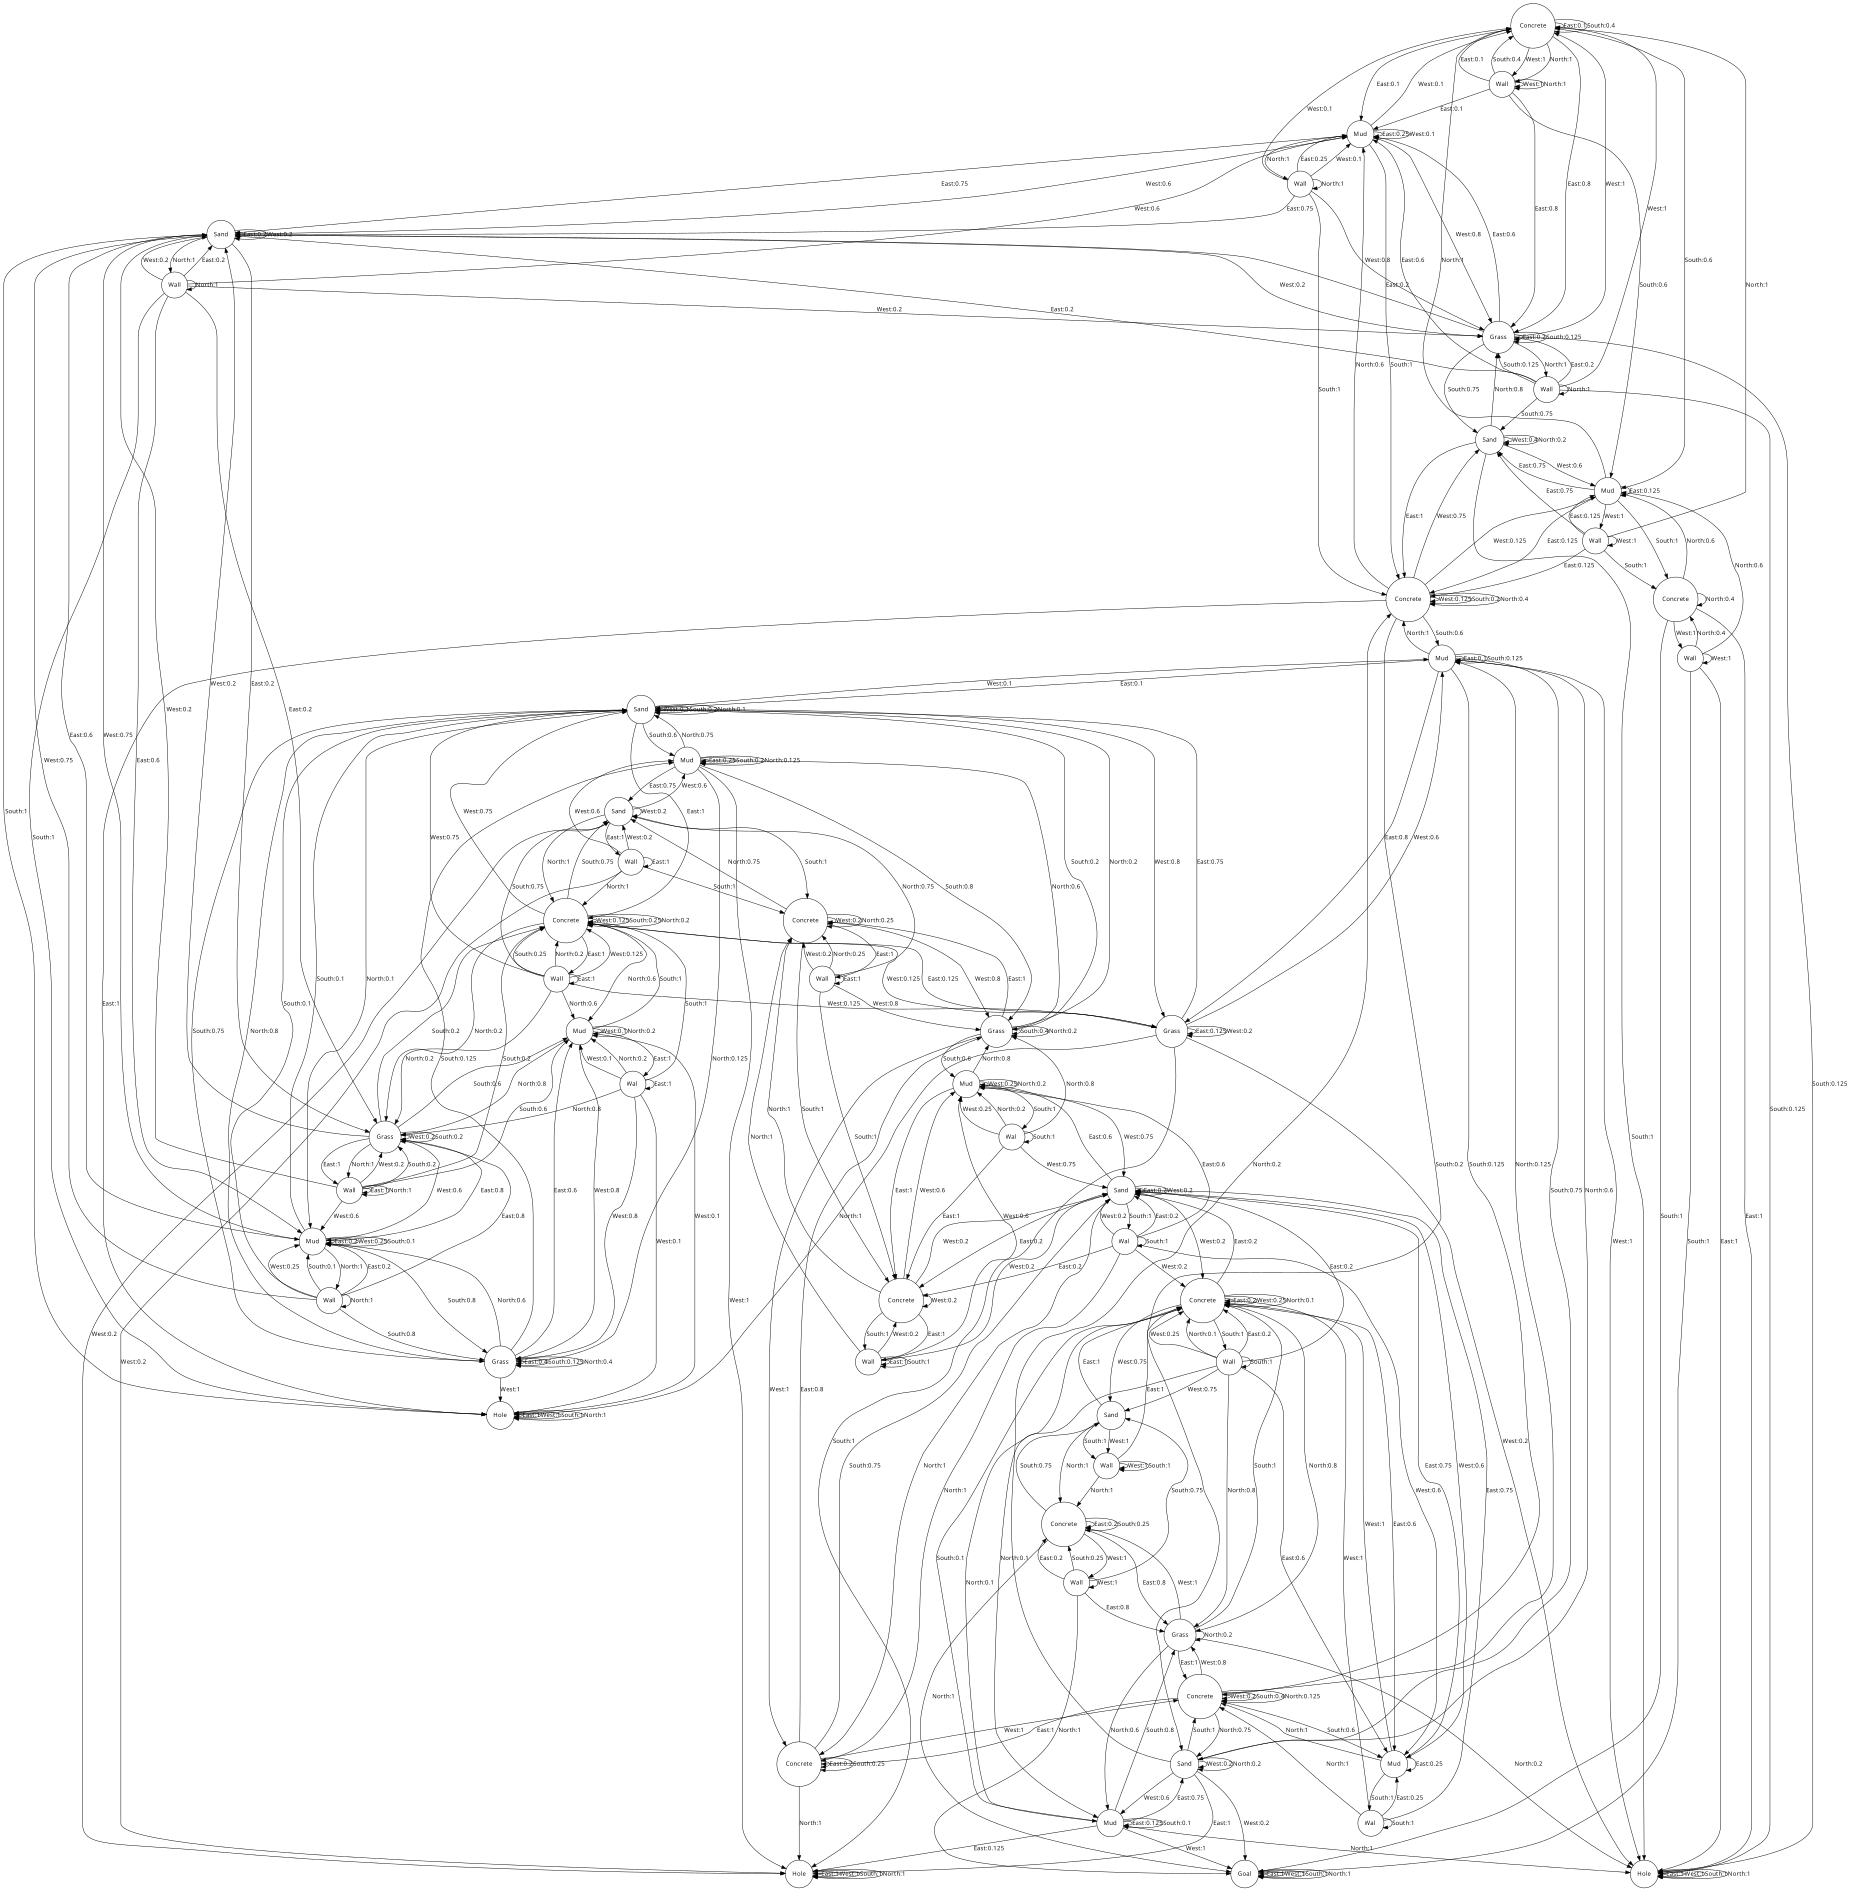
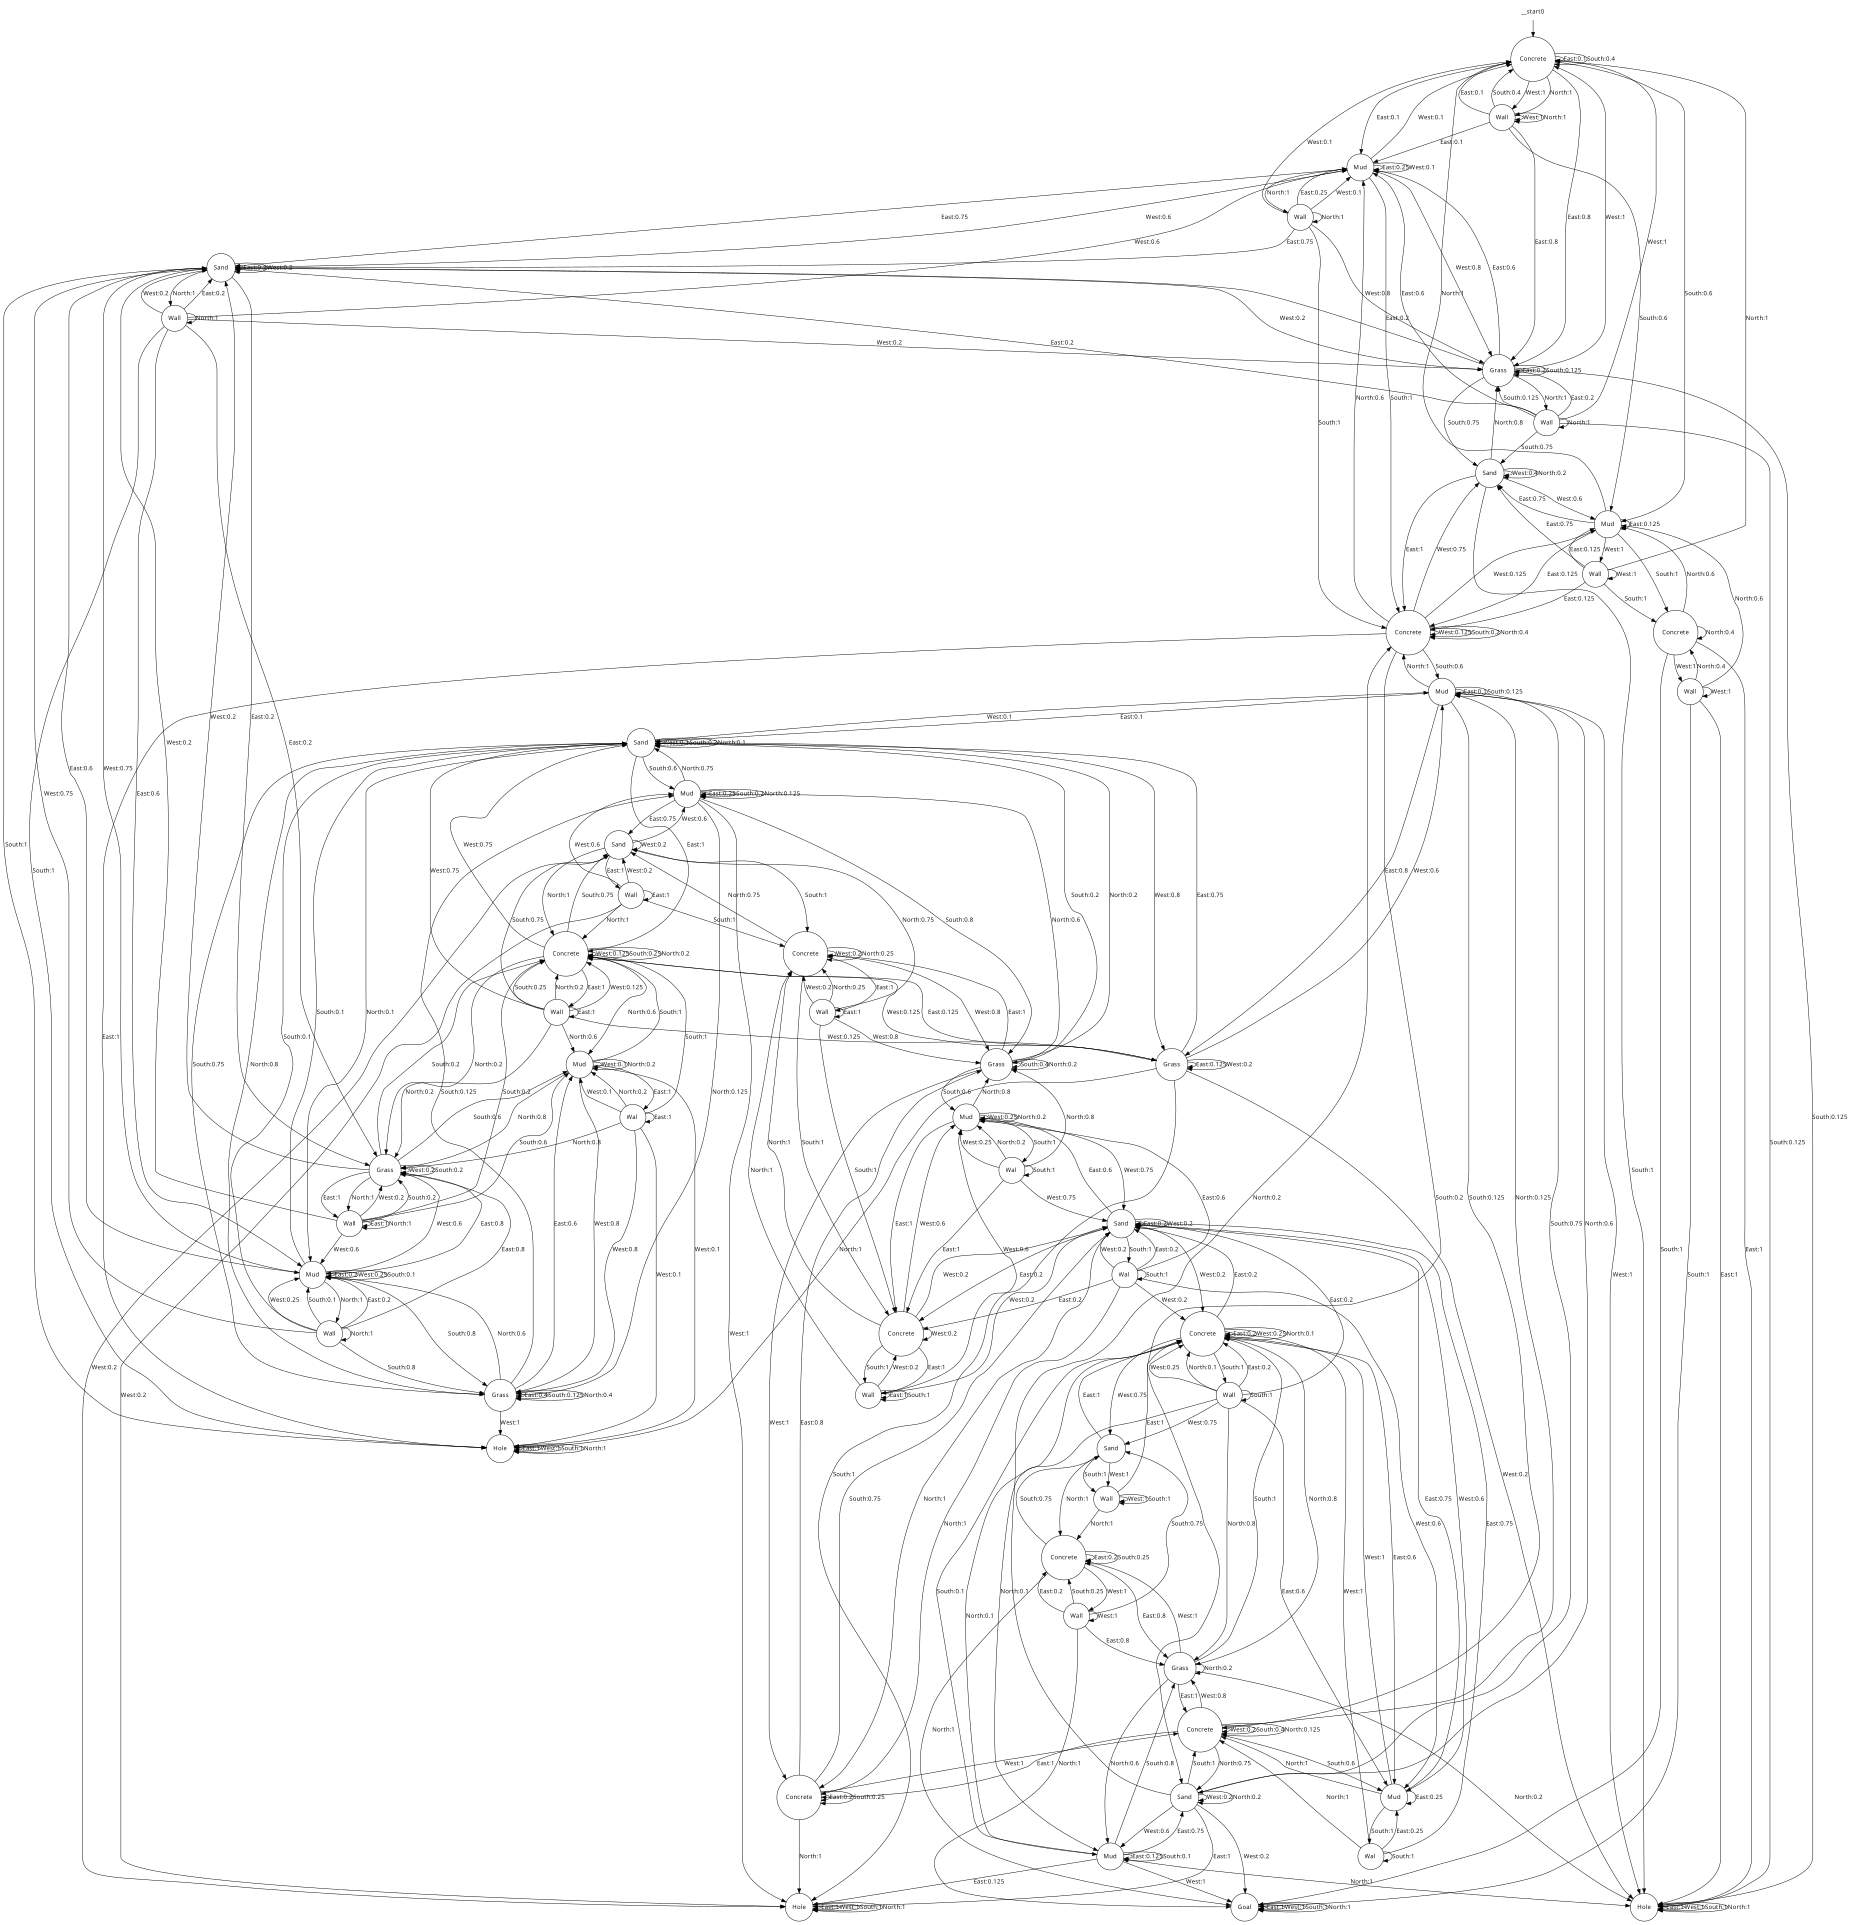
none -> (1533, 12)
